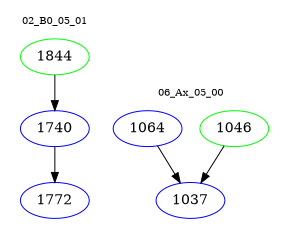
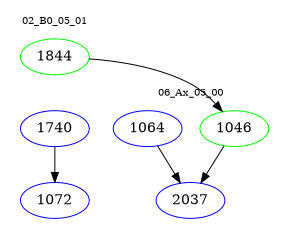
(55, 88) -> (156, 70)
(55, 200) -> (55, 200)
(190, 200) -> (190, 200)
